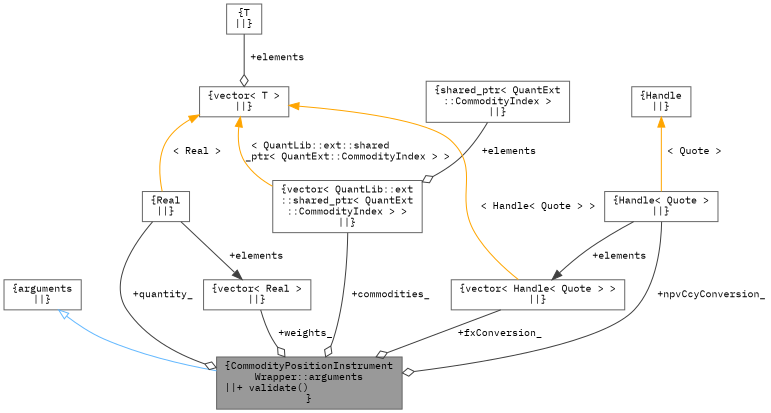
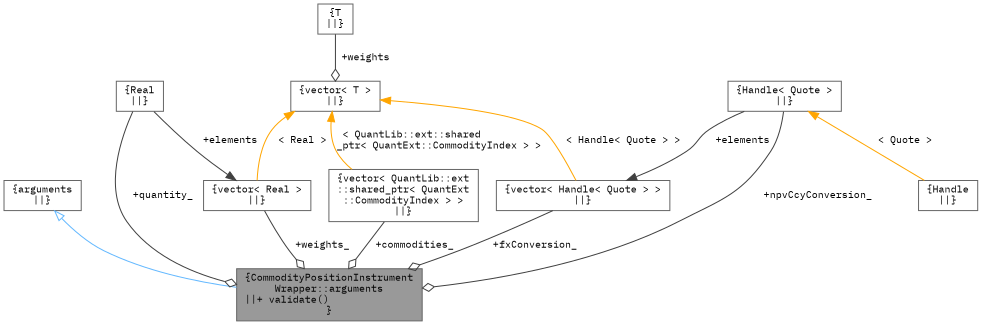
(275, 58) -> (363, 58)
(498, 102) -> none
(163, 150) -> (264, 145)
(661, 159) -> (871, 149)
